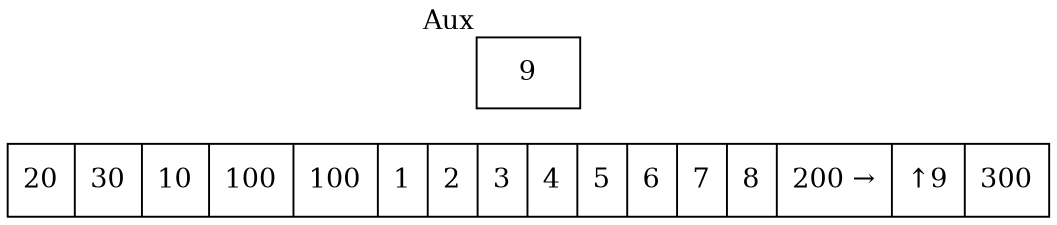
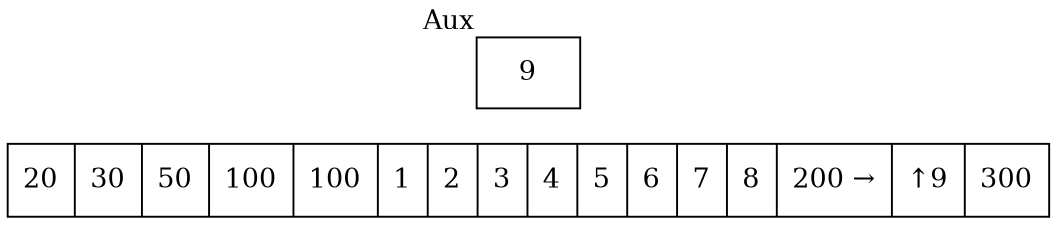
(176, 179) -> (176, 179)
